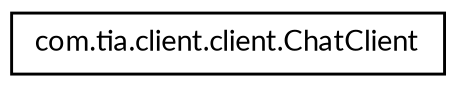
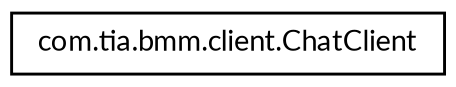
(228, 44) -> (228, 44)
